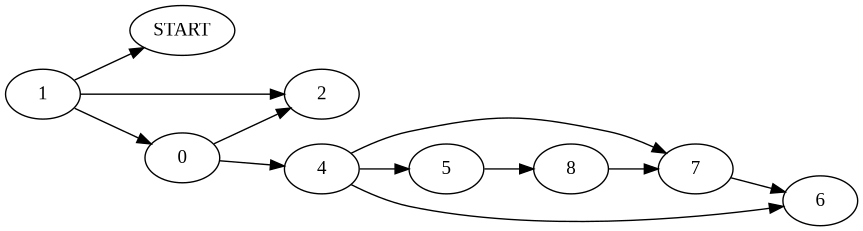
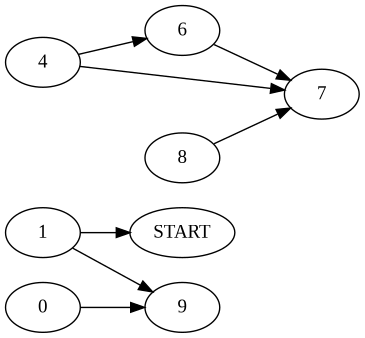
(322, 94) -> (182, 307)
(106, 123) -> none
(245, 163) -> none
(446, 169) -> none
(751, 183) -> (246, 59)
